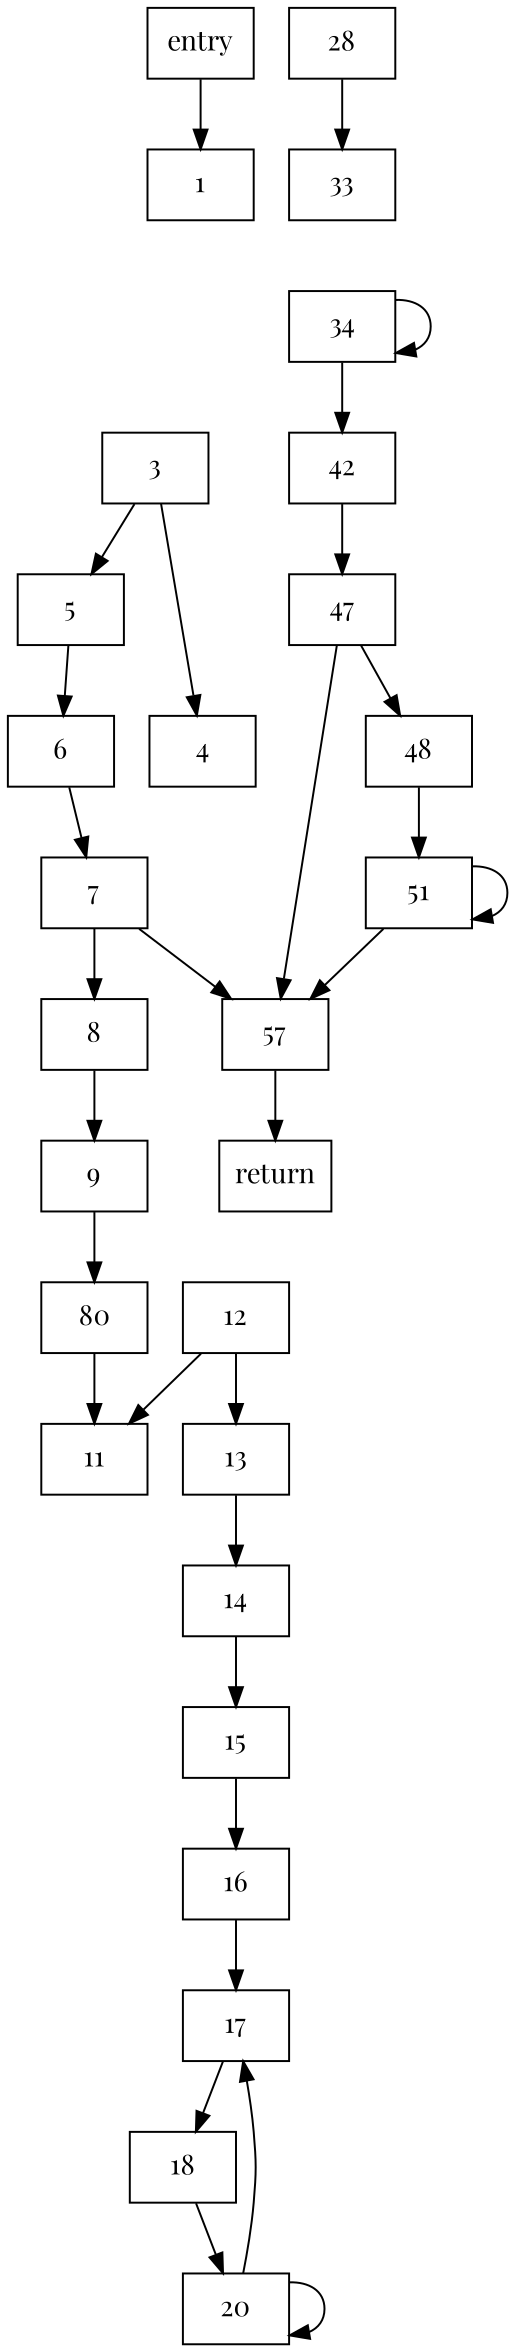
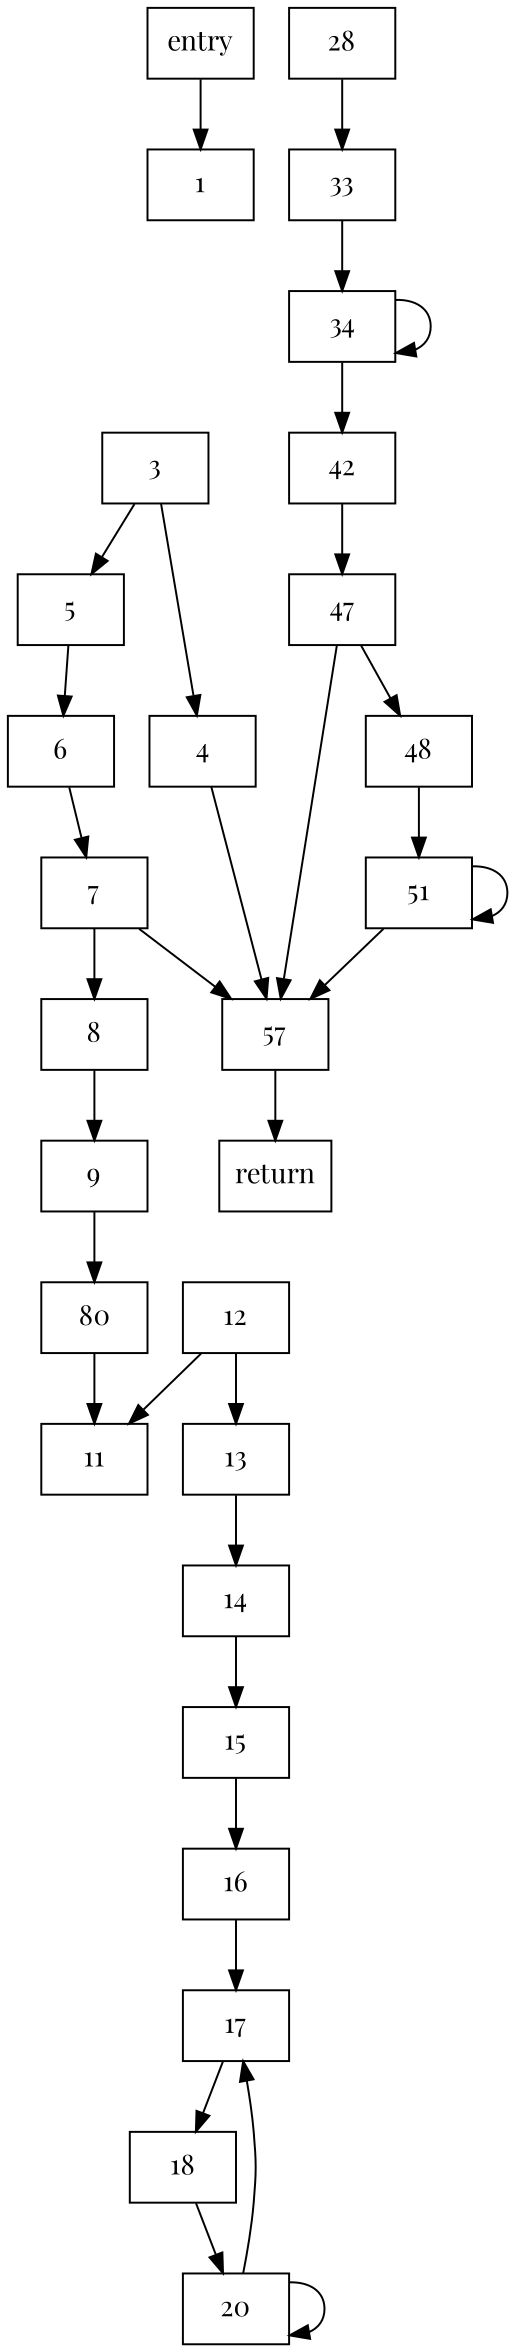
none -> (342, 246)
none -> (236, 883)
